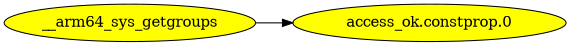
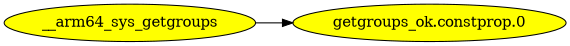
(429, 23) -> (429, 23)
